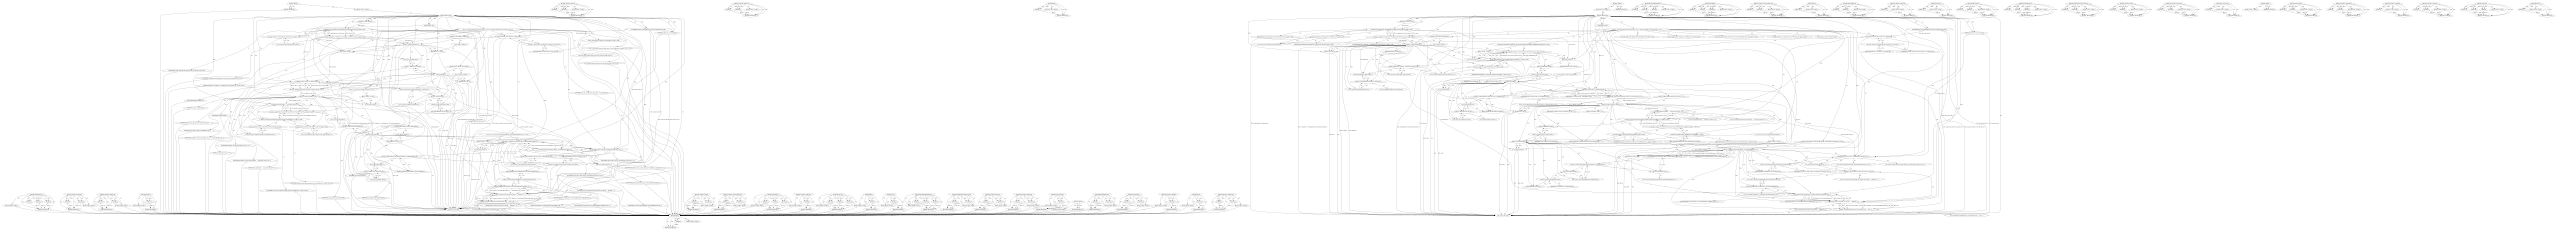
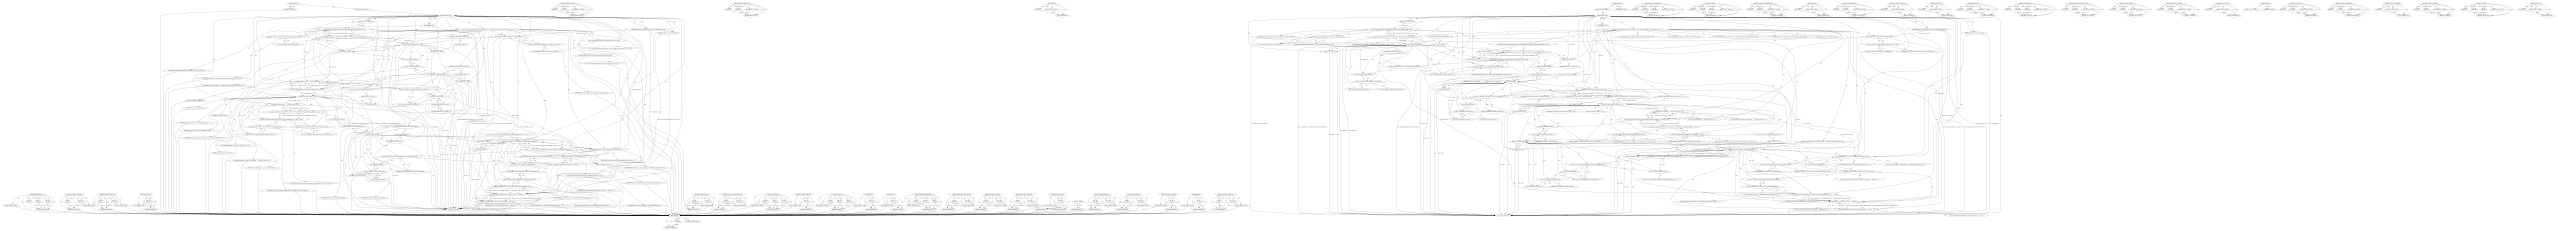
(1399, 74) -> none
